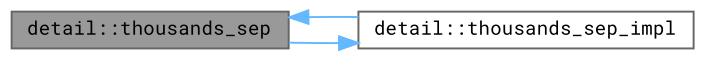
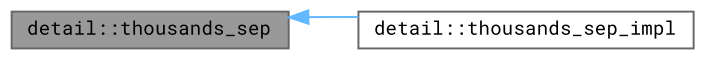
(314, 43) -> none
